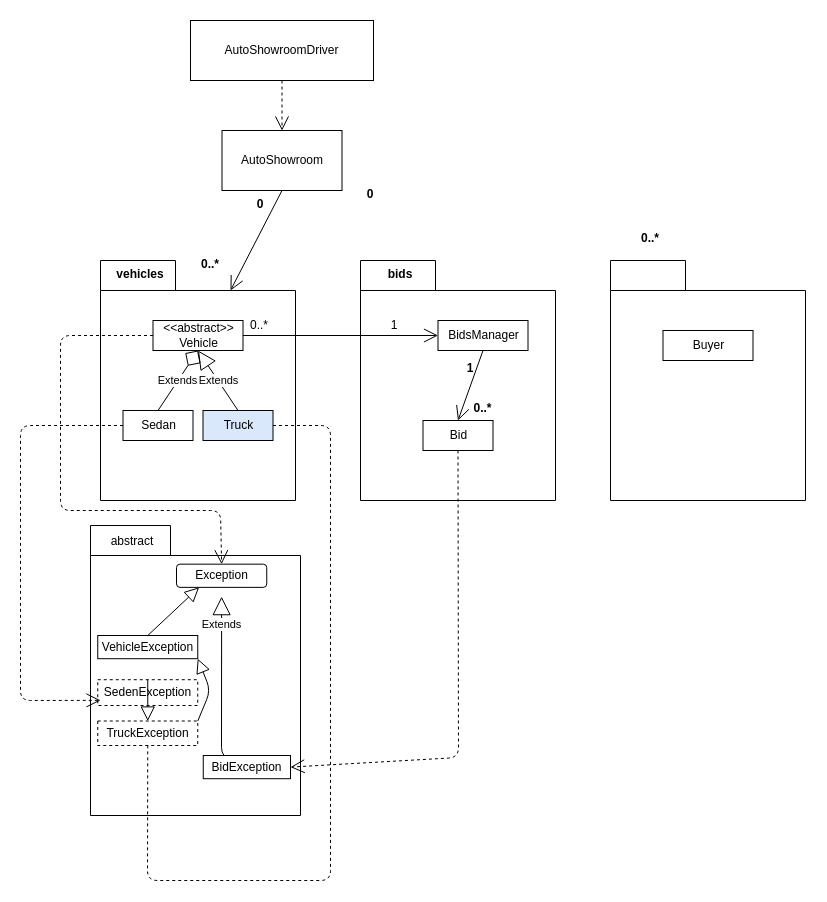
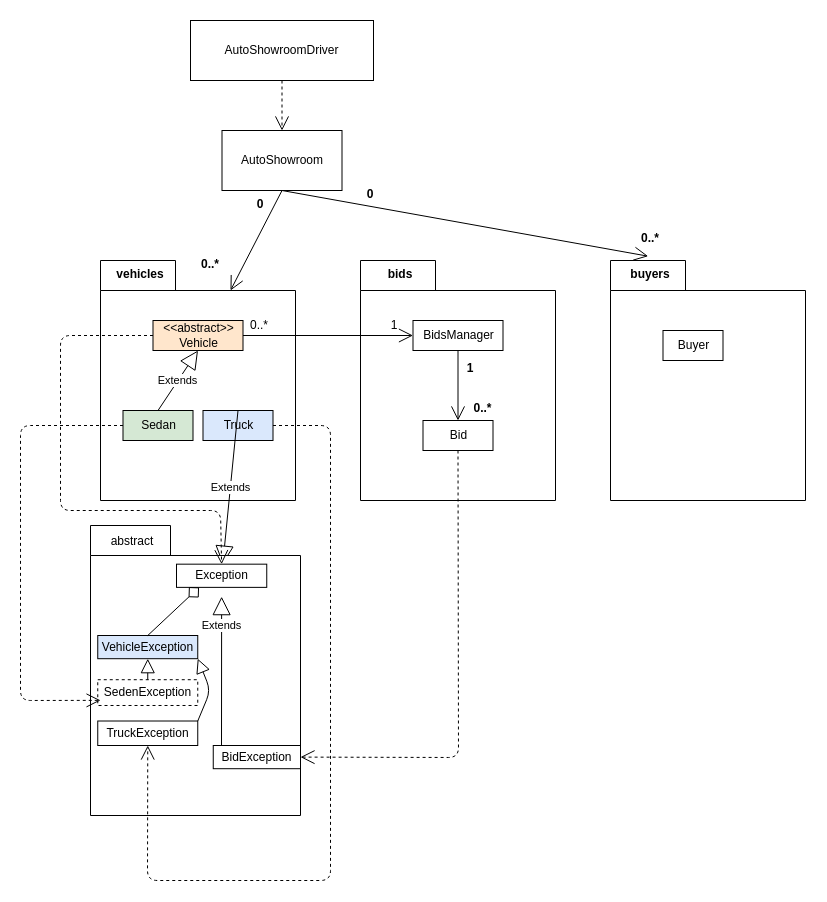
none -> (464, 223)
none -> (651, 274)
(198, 336) -> (198, 336)
(483, 336) -> (458, 336)
(708, 346) -> (693, 346)
(187, 367) -> (187, 366)
(223, 388) -> (231, 478)
(158, 426) -> (158, 426)
(222, 576) -> (222, 576)
(187, 598) -> (188, 598)
(148, 647) -> (148, 647)
(148, 693) -> (148, 676)
(148, 733) -> (148, 733)
(148, 751) -> (148, 751)
(247, 767) -> (257, 757)
